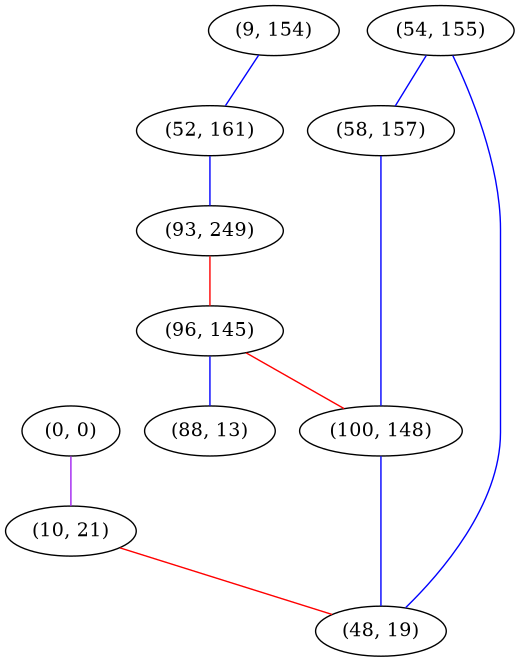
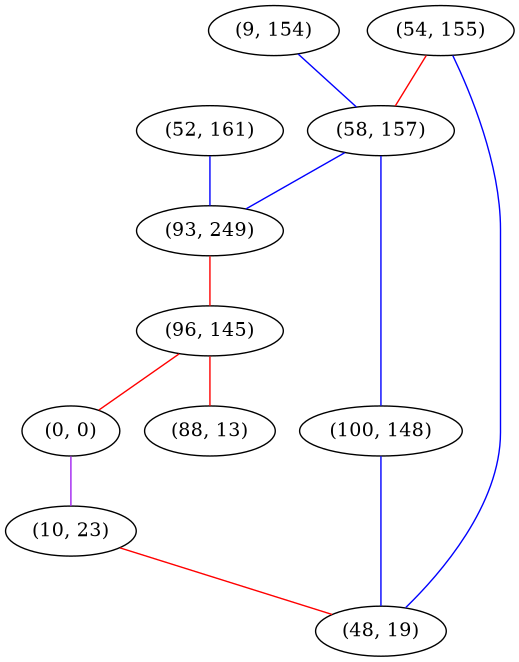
(242, 80) -> (327, 81)
(411, 81) -> (411, 81)
none -> (295, 181)
(210, 381) -> (210, 381)
(295, 381) -> (139, 382)
(71, 531) -> (71, 531)
